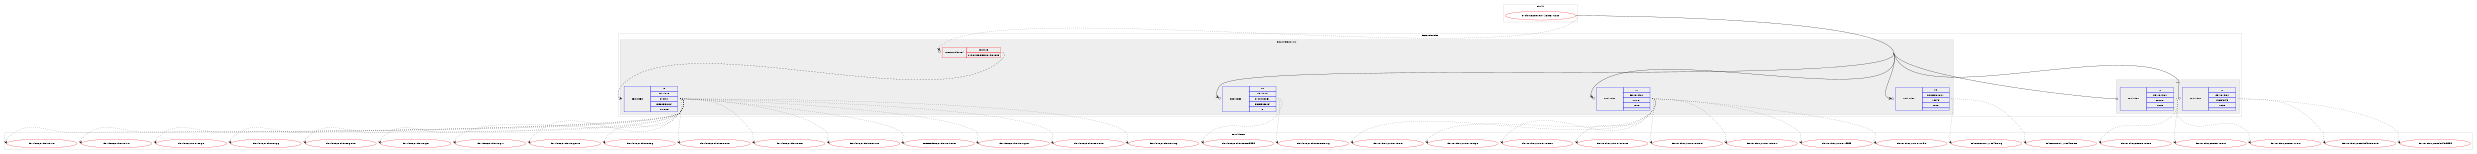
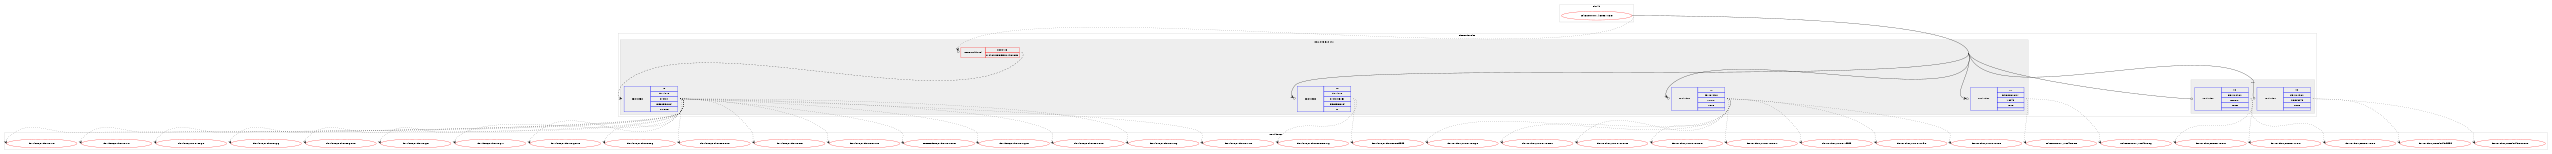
(1540, 16) -> (1597, 16)
none -> (1239, 143)
